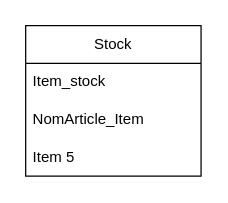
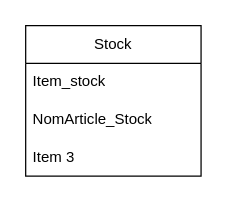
(92, 119) -> (96, 119)
(56, 157) -> (56, 157)
